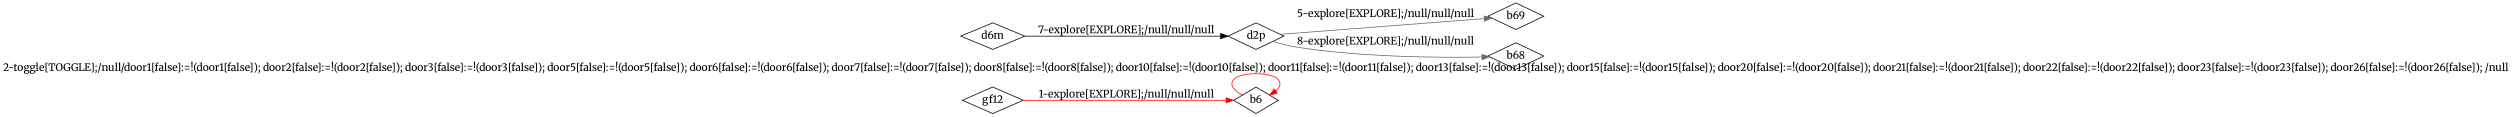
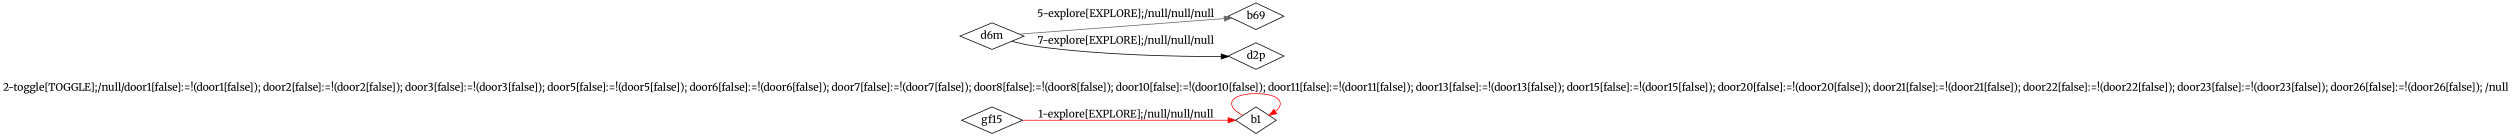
(1382, 26) -> (1122, 26)
(1516, 56) -> none
(993, 100) -> (992, 120)
(1256, 100) -> (1256, 120)
